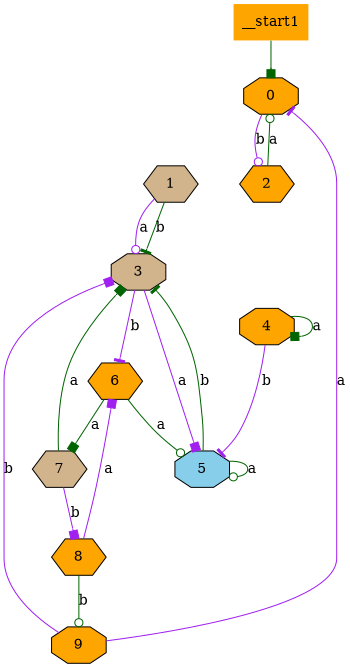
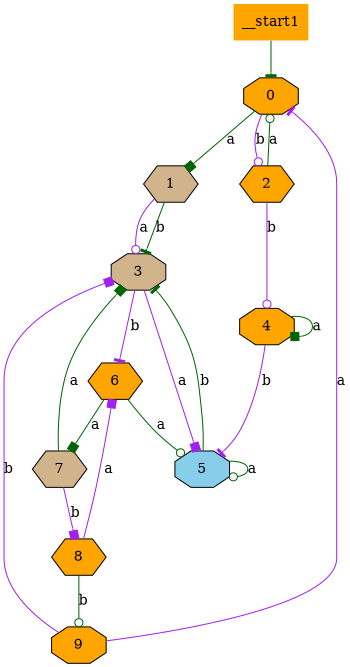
(271, 57) -> (271, 57)
none -> (225, 137)
none -> (267, 251)
